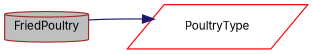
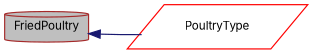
(115, 19) -> (121, 35)
